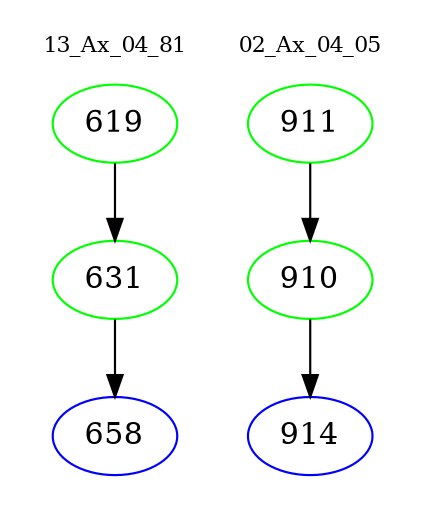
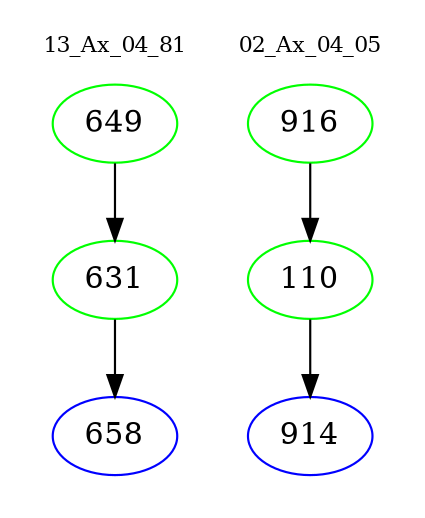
(115, 124) -> (115, 124)
(310, 124) -> (310, 124)
(310, 280) -> (310, 280)
